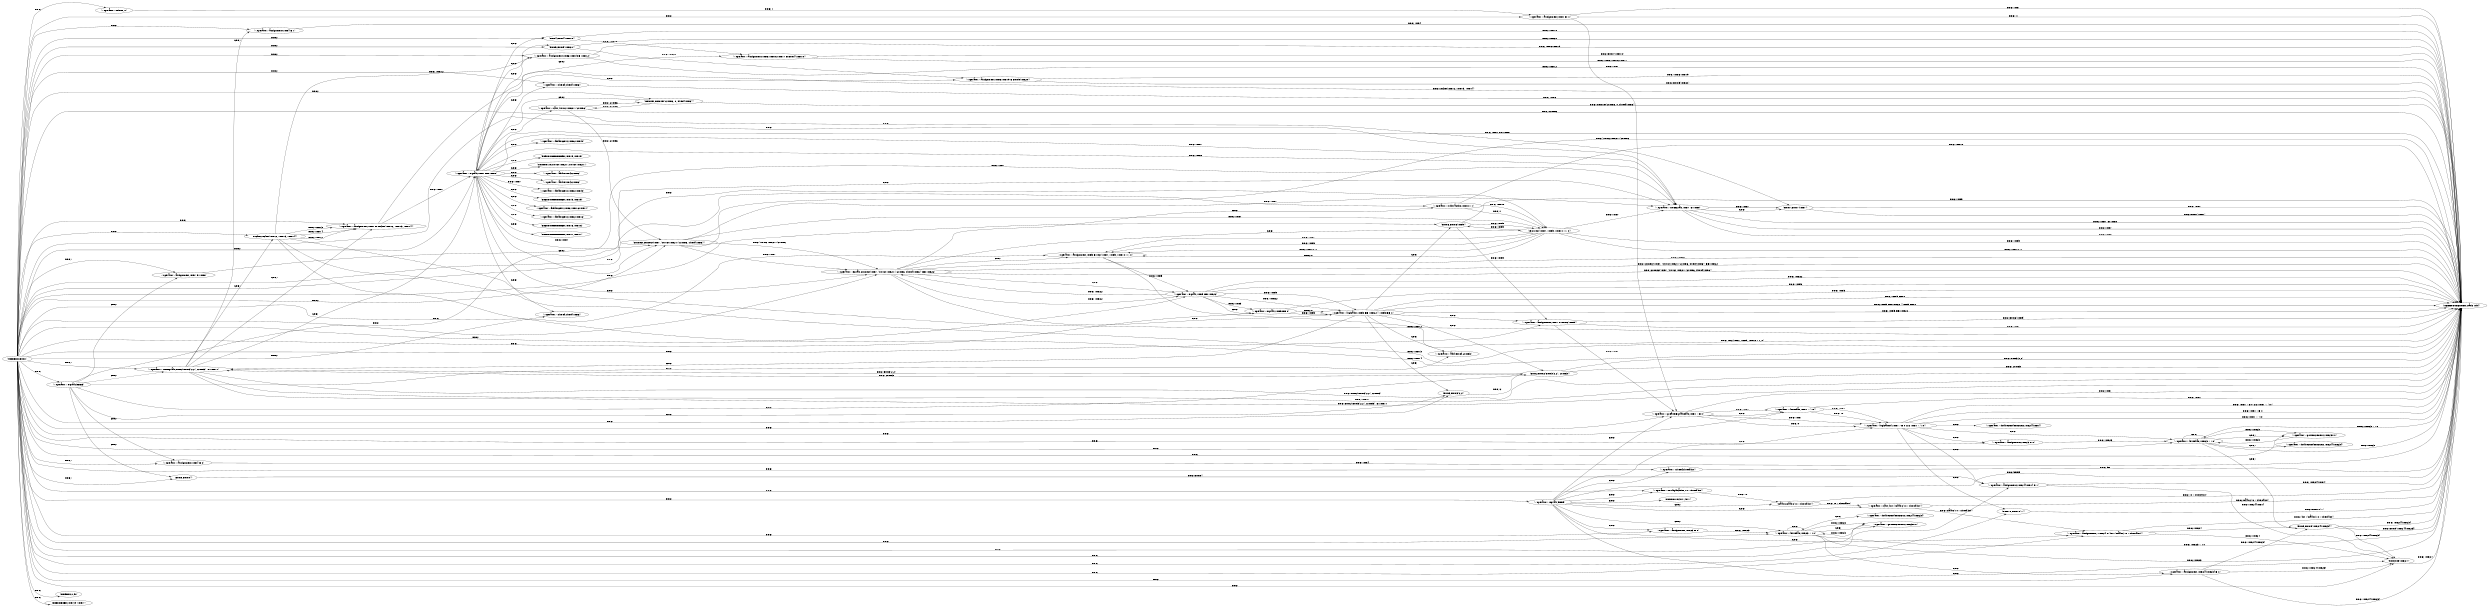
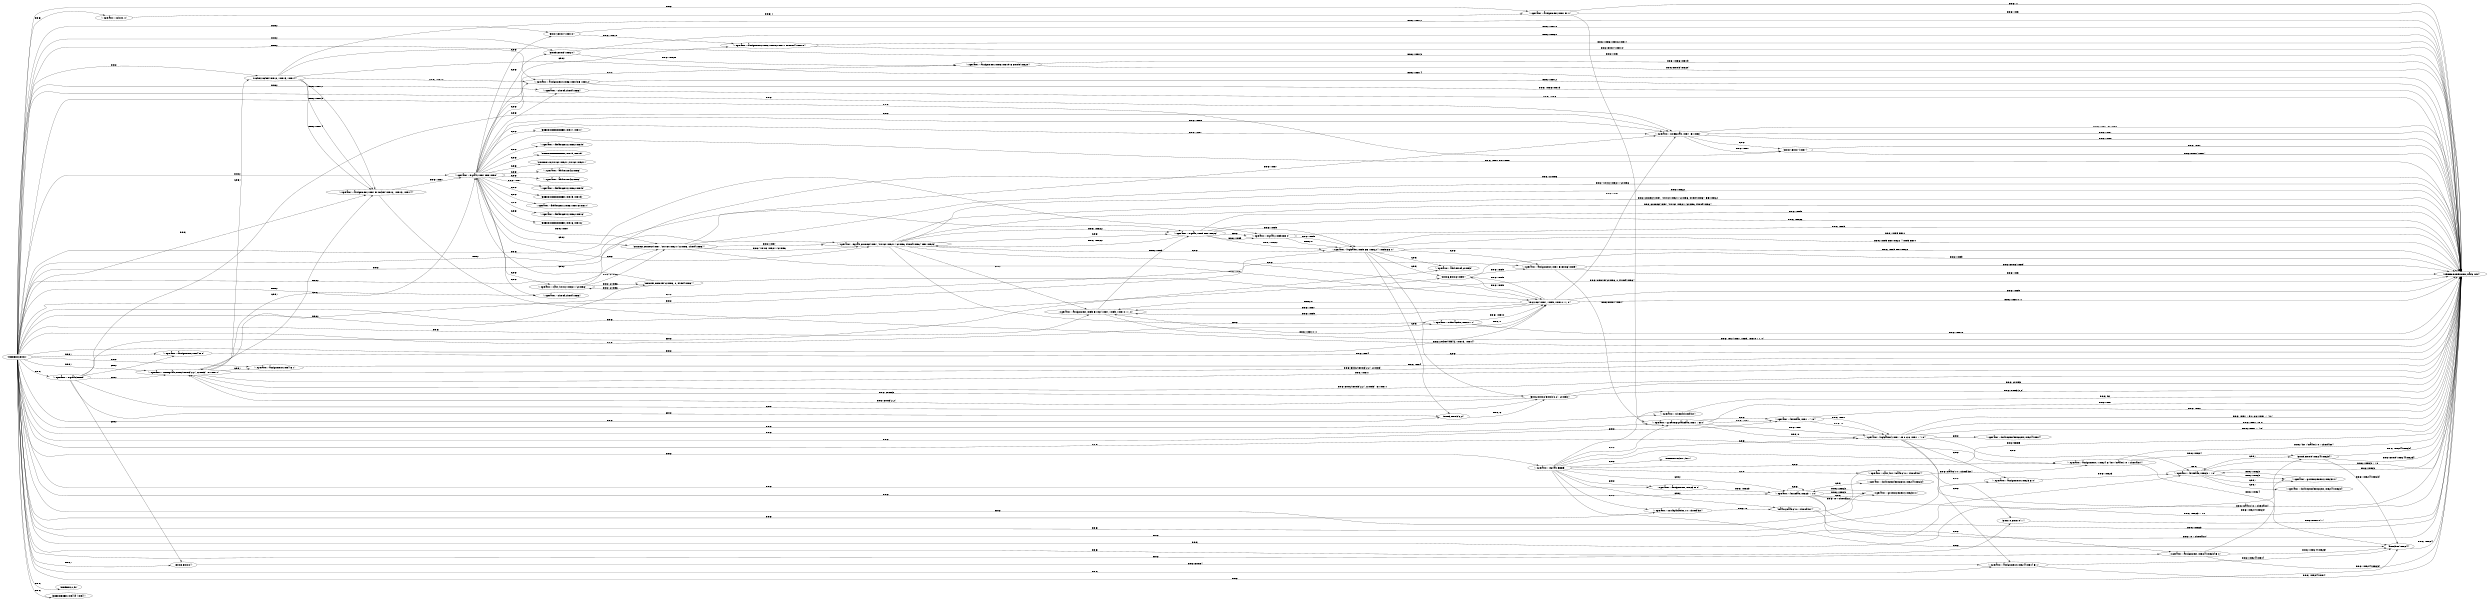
(184, 275) -> none
(1612, 351) -> (1612, 302)
